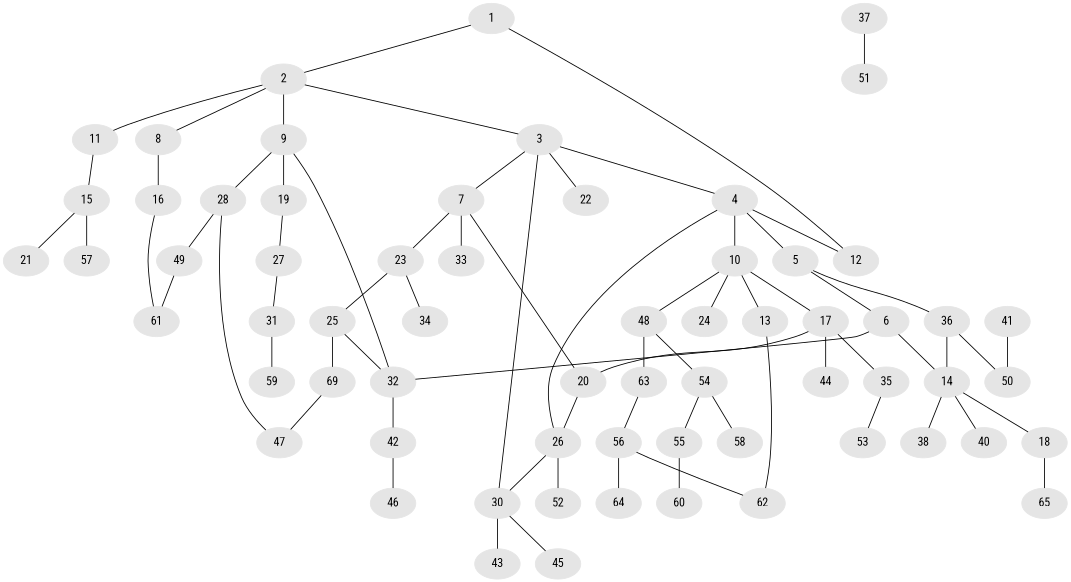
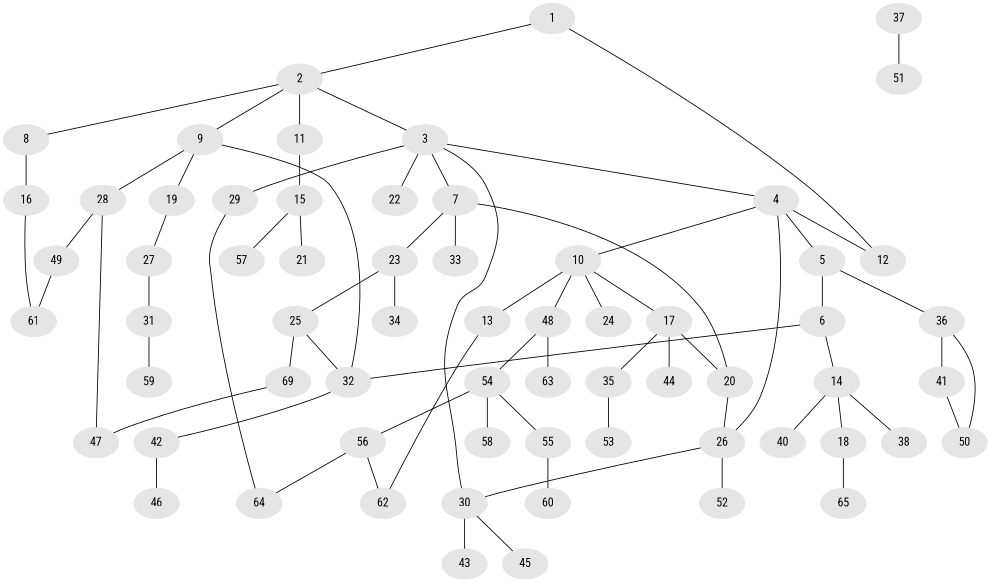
none -> (235, 200)
(947, 352) -> (942, 352)
(631, 412) -> (423, 413)
